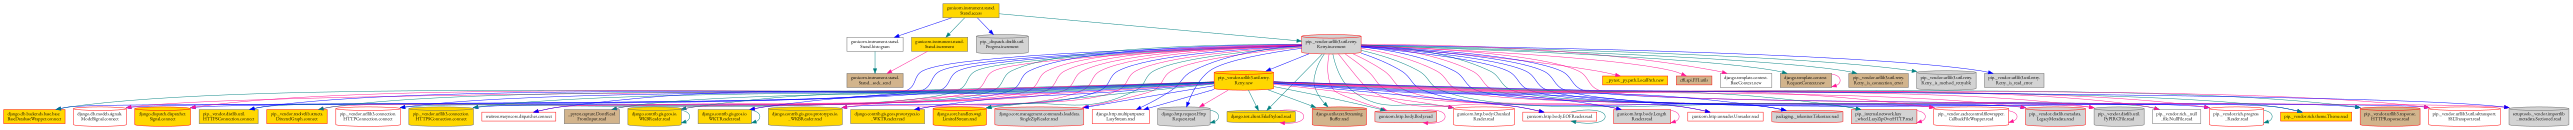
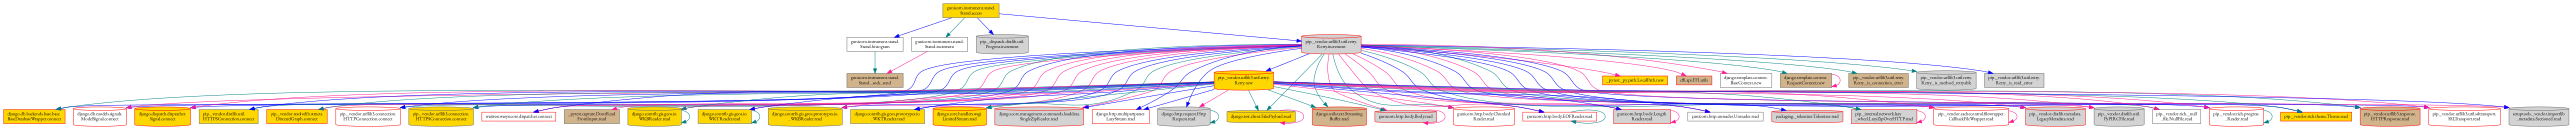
(1148, 27) -> (1148, 27)
(940, 44) -> (940, 44)
(1129, 78) -> (1129, 78)
(915, 93) -> none
(1528, 93) -> none
(1725, 117) -> (1725, 117)
